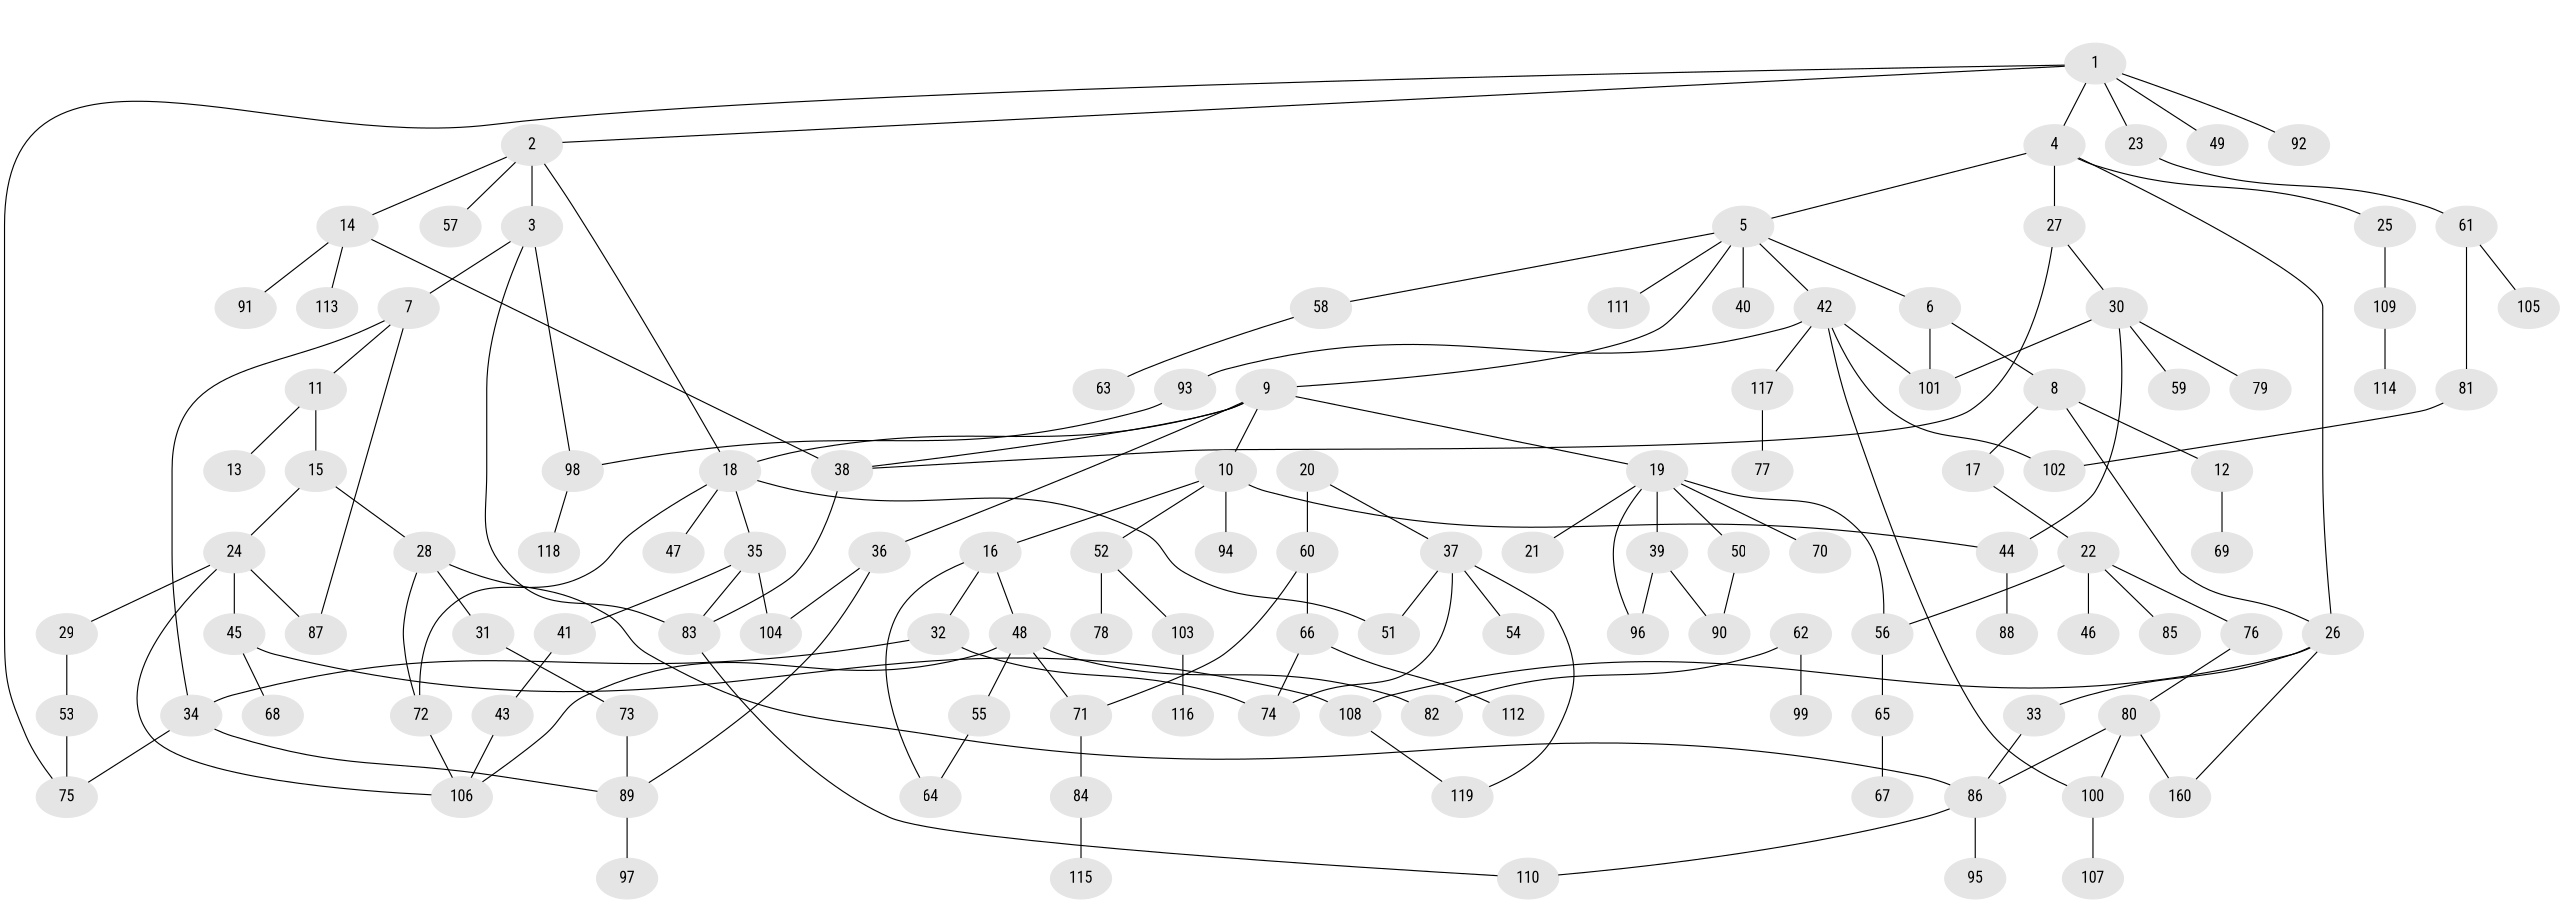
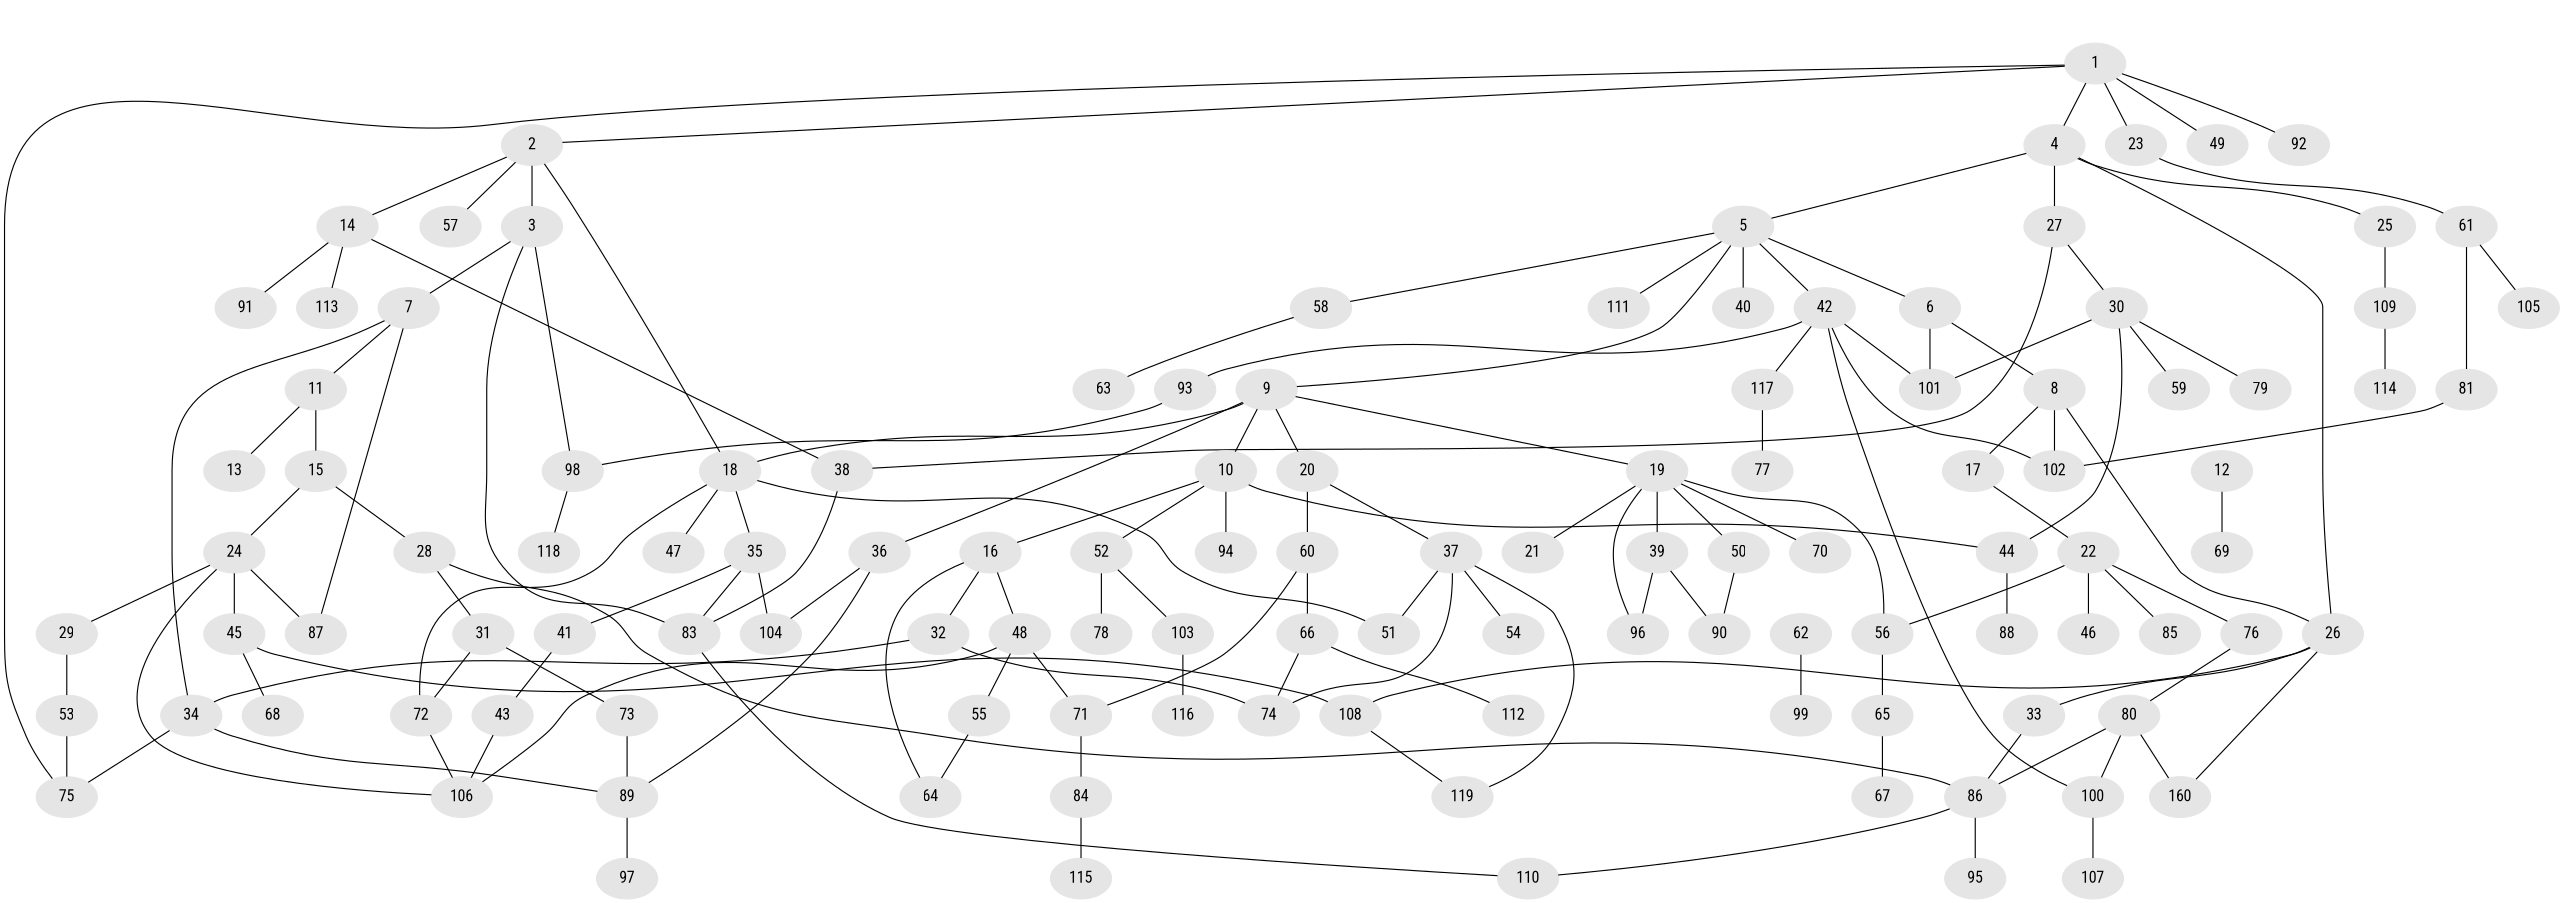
(2138, 430) -> (2054, 430)
(1040, 444) -> (1287, 430)
(403, 634) -> (452, 675)
(1432, 716) -> none
